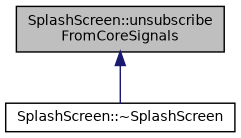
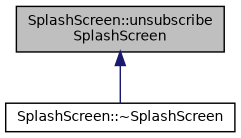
(120, 29) -> (120, 29)
